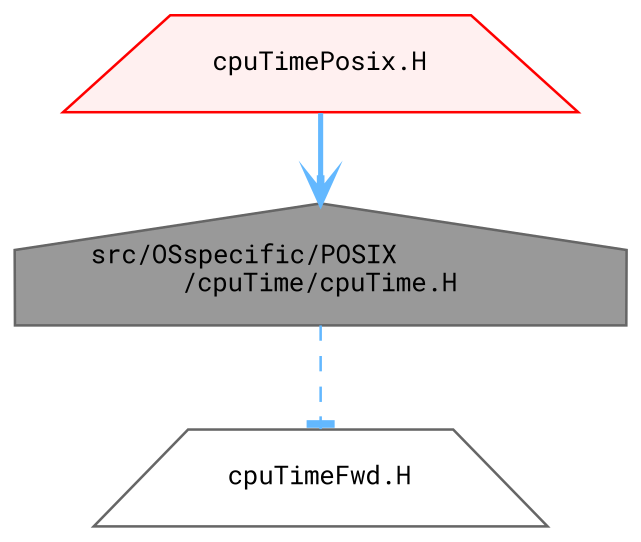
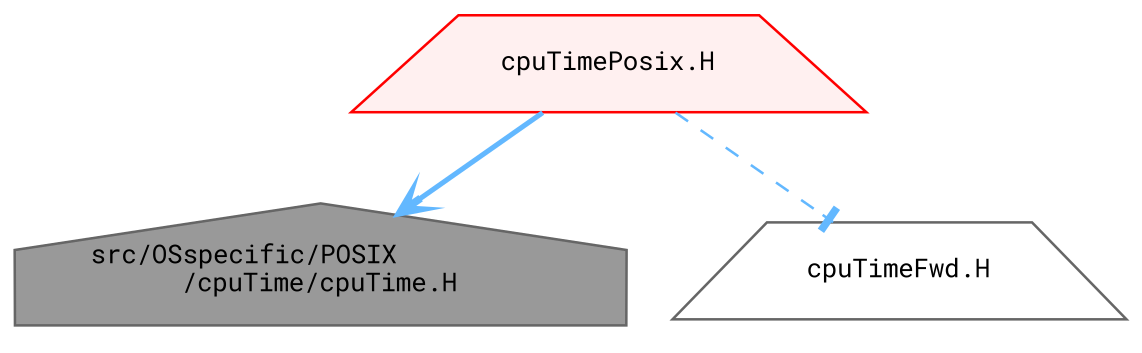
(321, 371) -> (749, 163)
